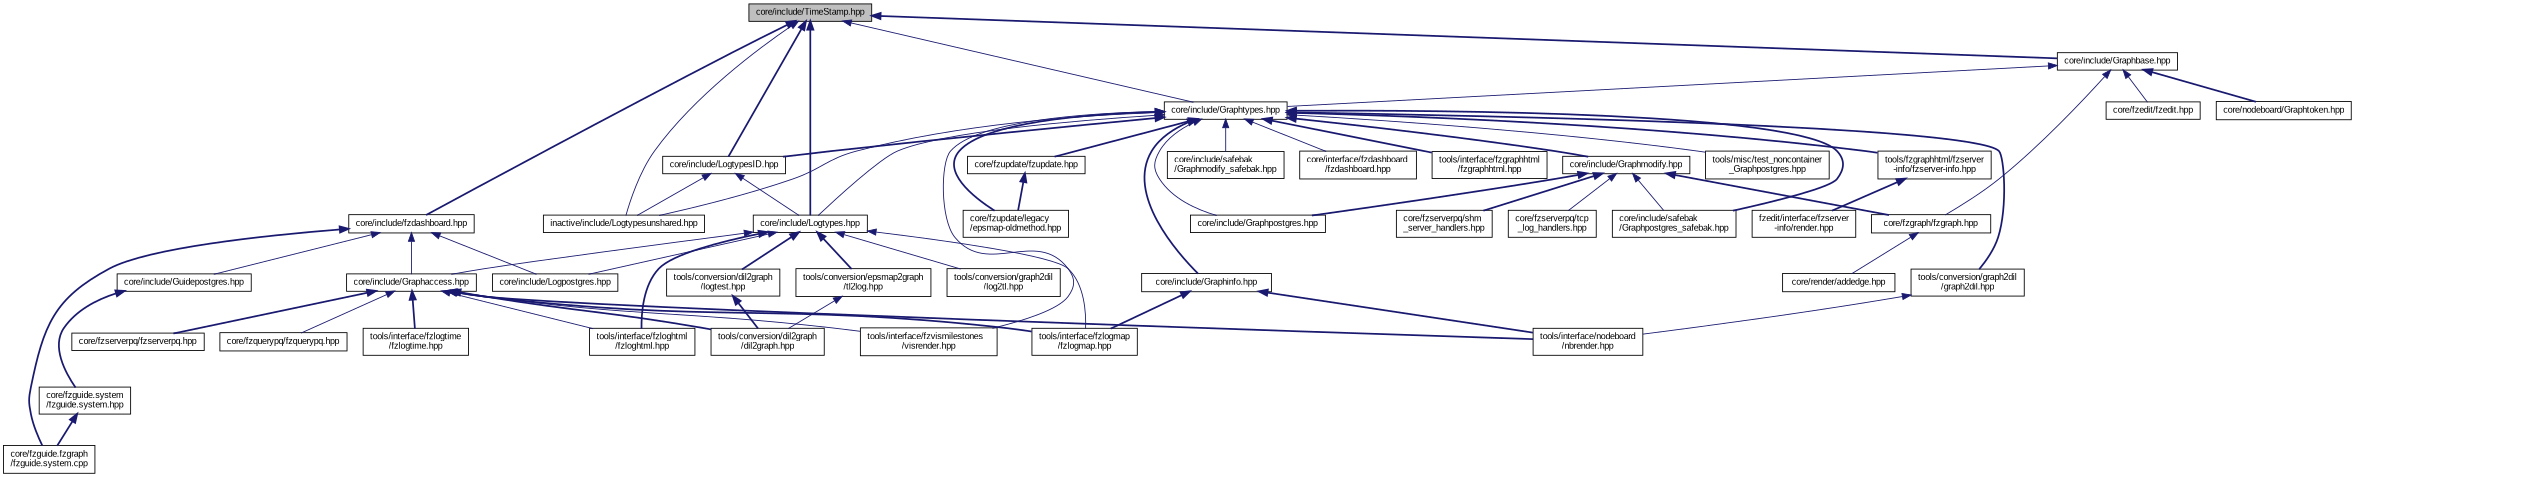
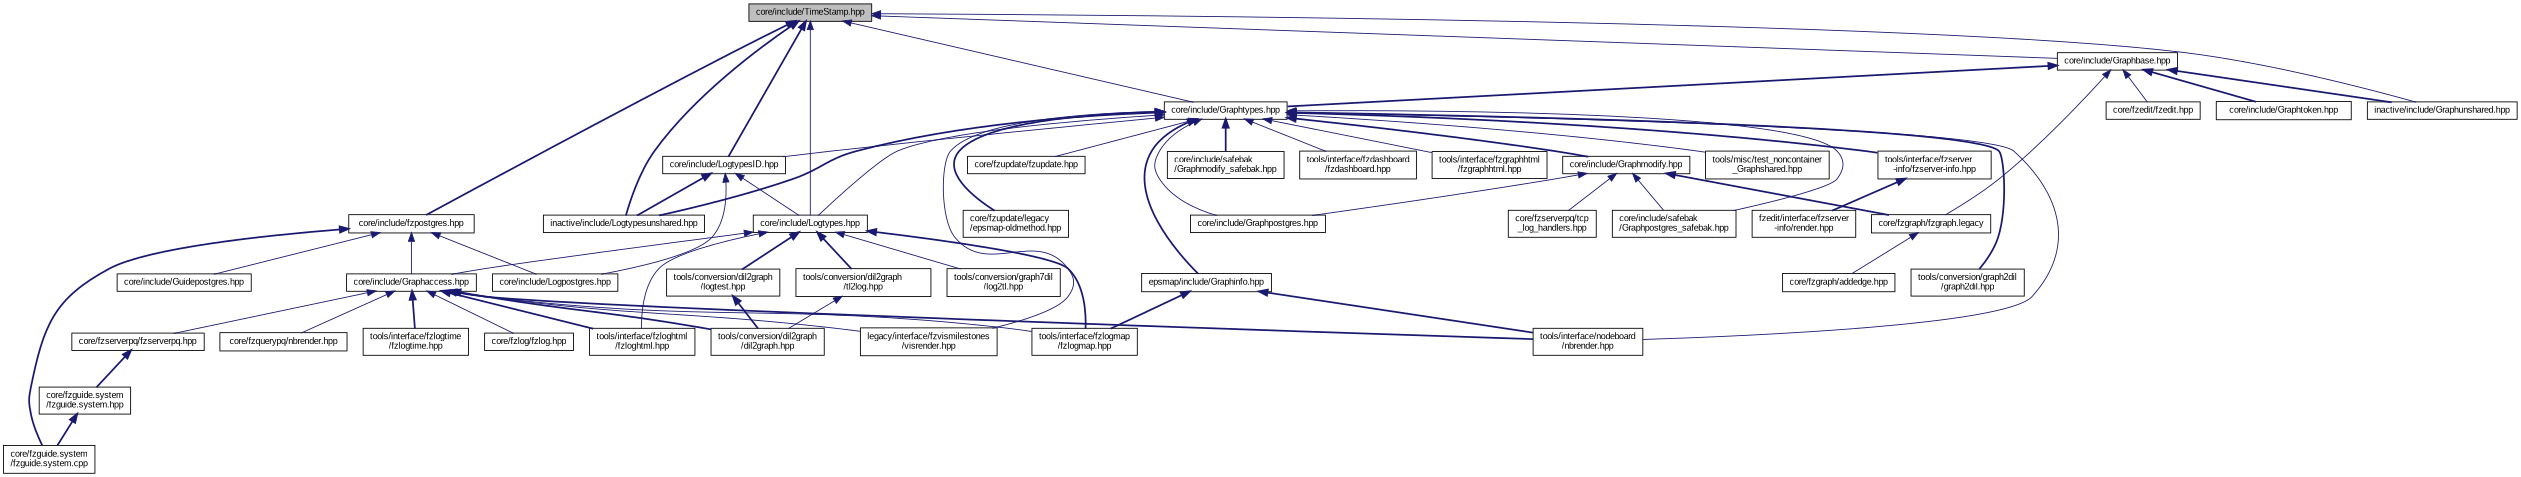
(1469, 37) -> (1469, 37)
(1668, 86) -> (1668, 86)
(692, 107) -> (692, 107)
(2284, 111) -> (2284, 111)
none -> (2442, 111)
(810, 123) -> (810, 123)
(940, 133) -> (940, 133)
(1792, 135) -> (1792, 135)
(969, 136) -> (969, 136)
(1352, 137) -> (1352, 137)
(1122, 139) -> (1122, 139)
(1226, 140) -> (1226, 140)
(1358, 165) -> (1358, 165)
(1767, 165) -> (1767, 165)
(1935, 165) -> (1935, 165)
(1021, 196) -> none
(1445, 196) -> (1445, 196)
(670, 197) -> (670, 197)
(411, 224) -> (411, 224)
(1444, 224) -> none
(1931, 224) -> (1931, 224)
(992, 248) -> (992, 248)
(665, 257) -> (657, 262)
(666, 263) -> (662, 266)
(863, 283) -> (863, 283)
(1004, 283) -> (1004, 283)
(1207, 283) -> (1207, 283)
(1839, 283) -> (1839, 283)
(522, 311) -> (522, 311)
(270, 313) -> (270, 313)
(744, 313) -> (744, 313)
(1773, 317) -> (2044, 188)
(64, 328) -> (111, 372)
(283, 342) -> (283, 342)
none -> (529, 342)
(929, 342) -> (929, 342)
(49, 459) -> (49, 459)
